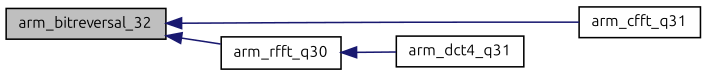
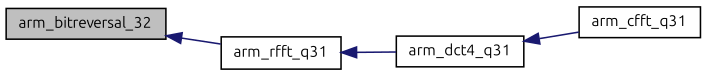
(380, 22) -> (559, 35)
(281, 53) -> (281, 53)
